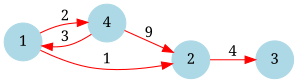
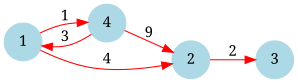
(65, 16) -> (65, 16)
(233, 52) -> (233, 52)
(107, 59) -> (107, 59)
